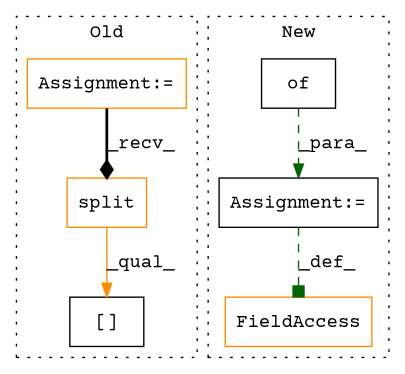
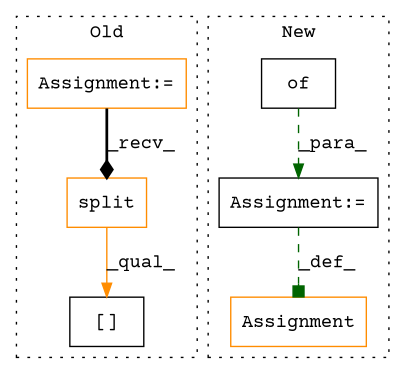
(299, 322) -> (299, 322)
